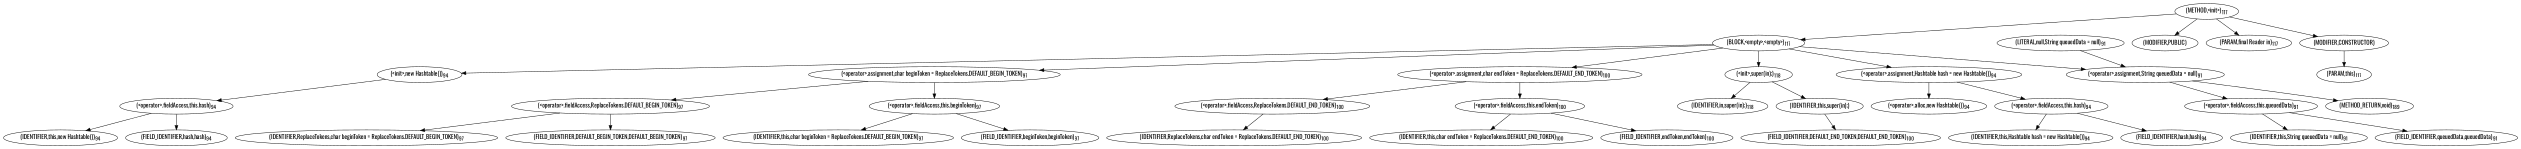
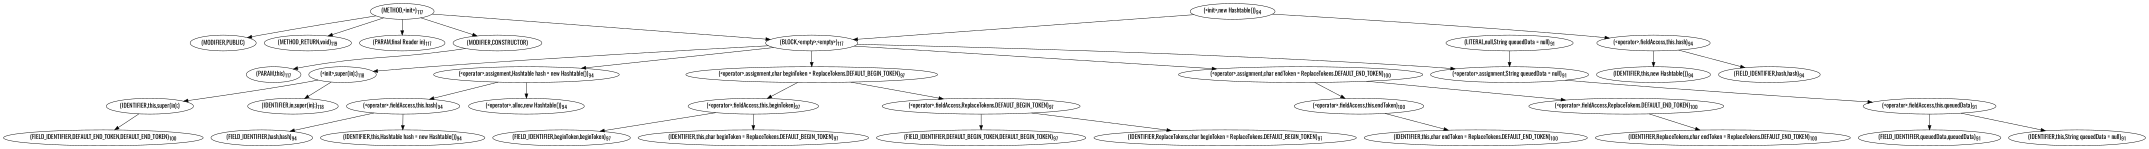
(1090, 59) -> (1026, 27)
(2263, 90) -> (358, 26)
(2396, 106) -> (334, 42)
(1667, 138) -> none
